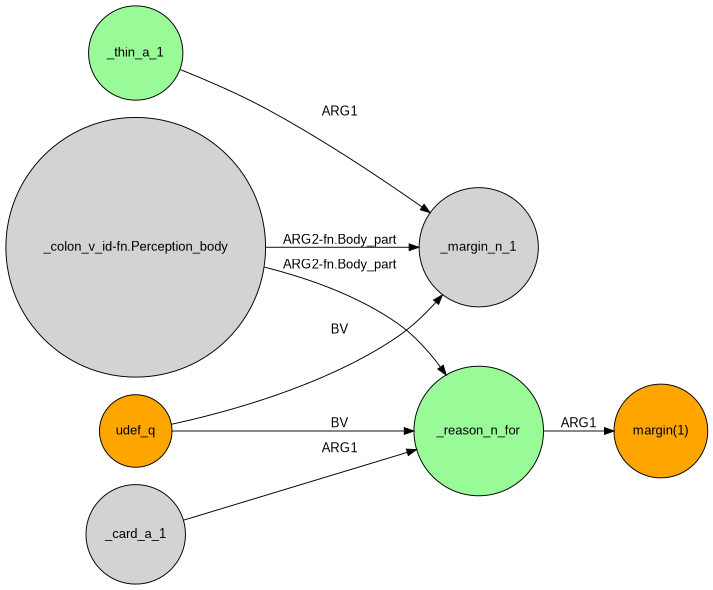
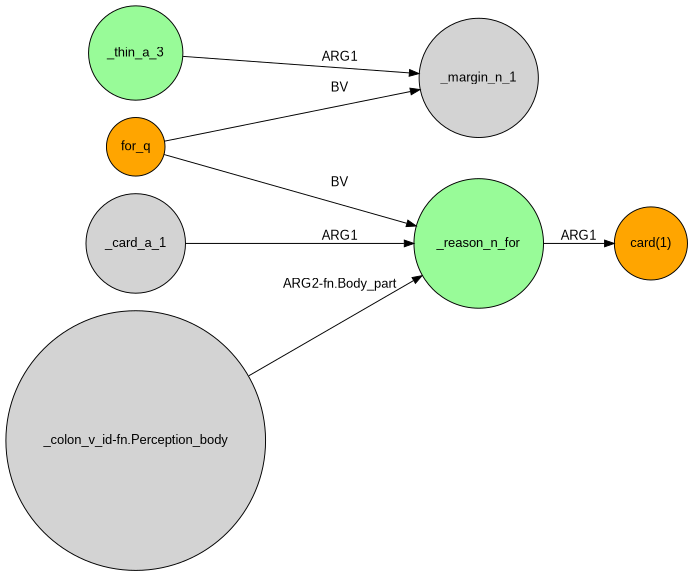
(136, 53) -> (136, 53)
(337, 247) -> none
(136, 431) -> (136, 147)
(661, 431) -> (651, 243)
